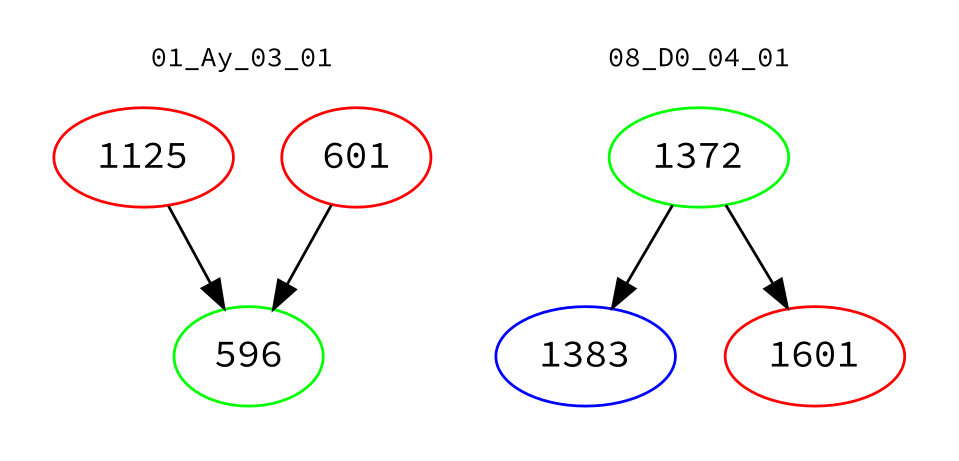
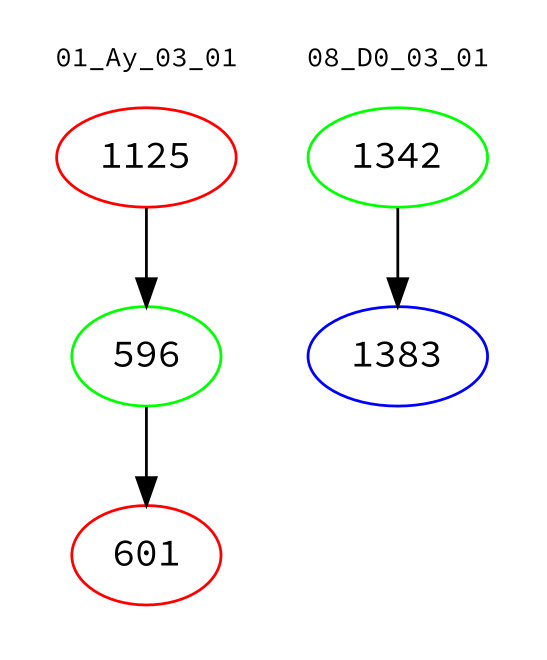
(700, 59) -> (399, 59)
(699, 157) -> (398, 157)
(309, 245) -> (146, 442)
(815, 356) -> none
